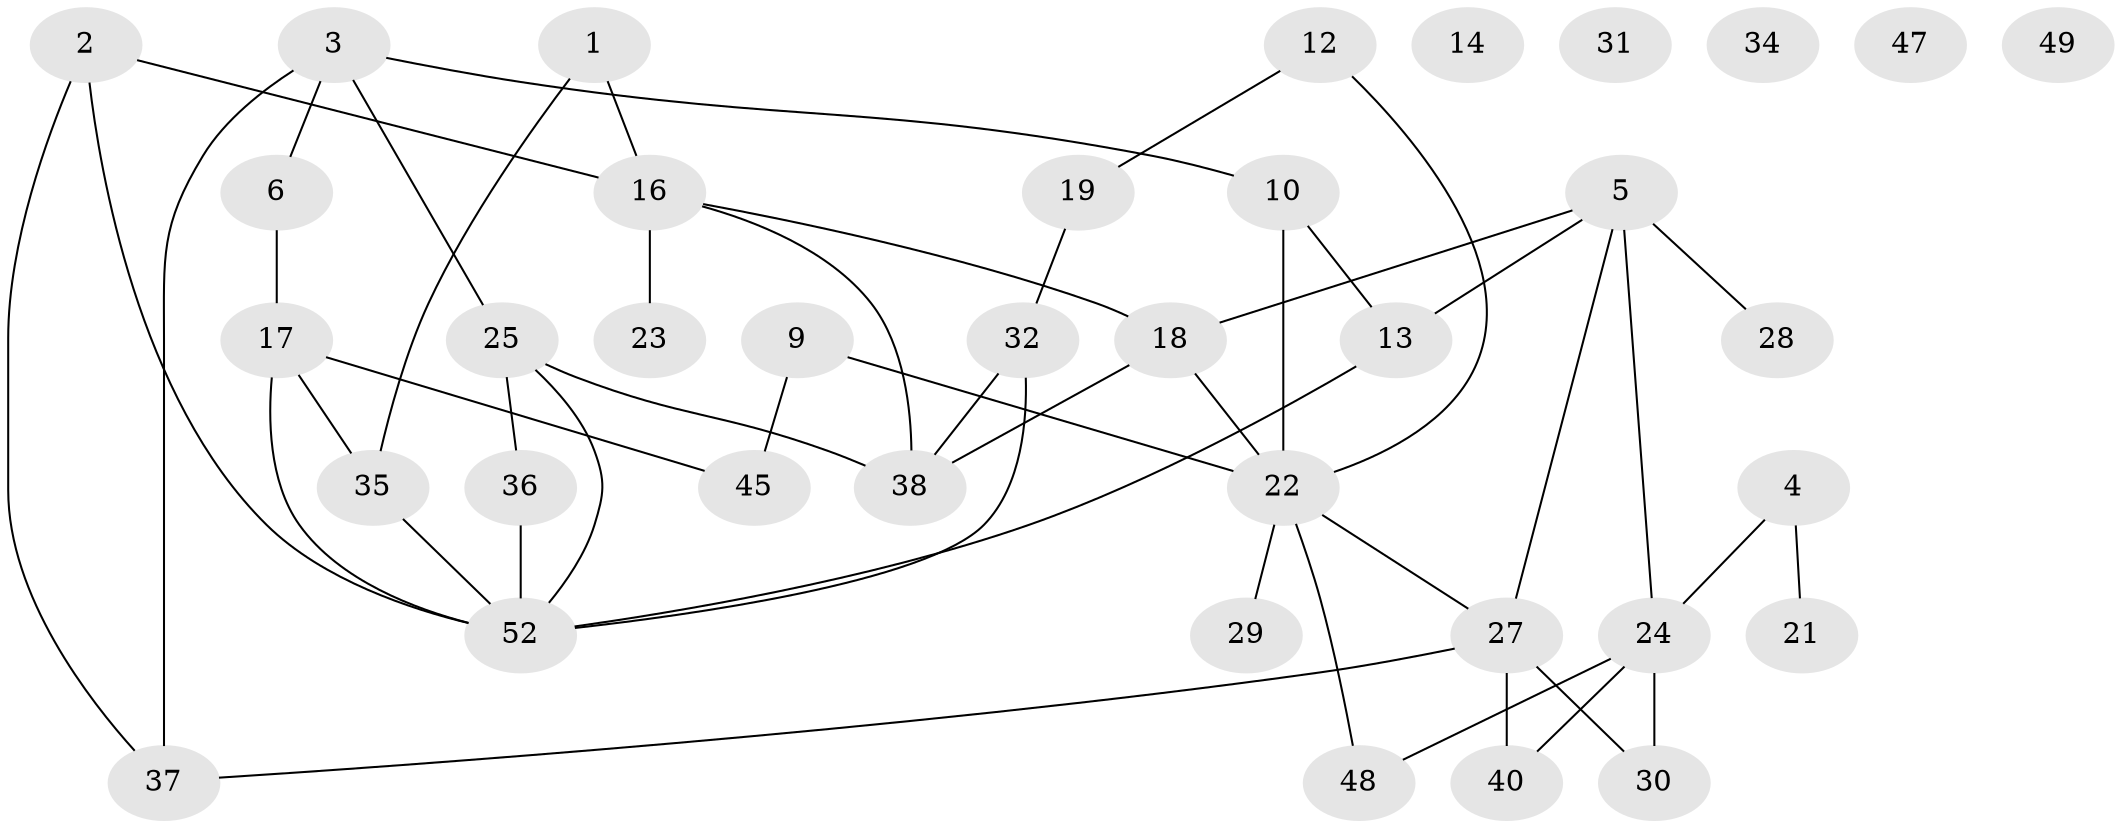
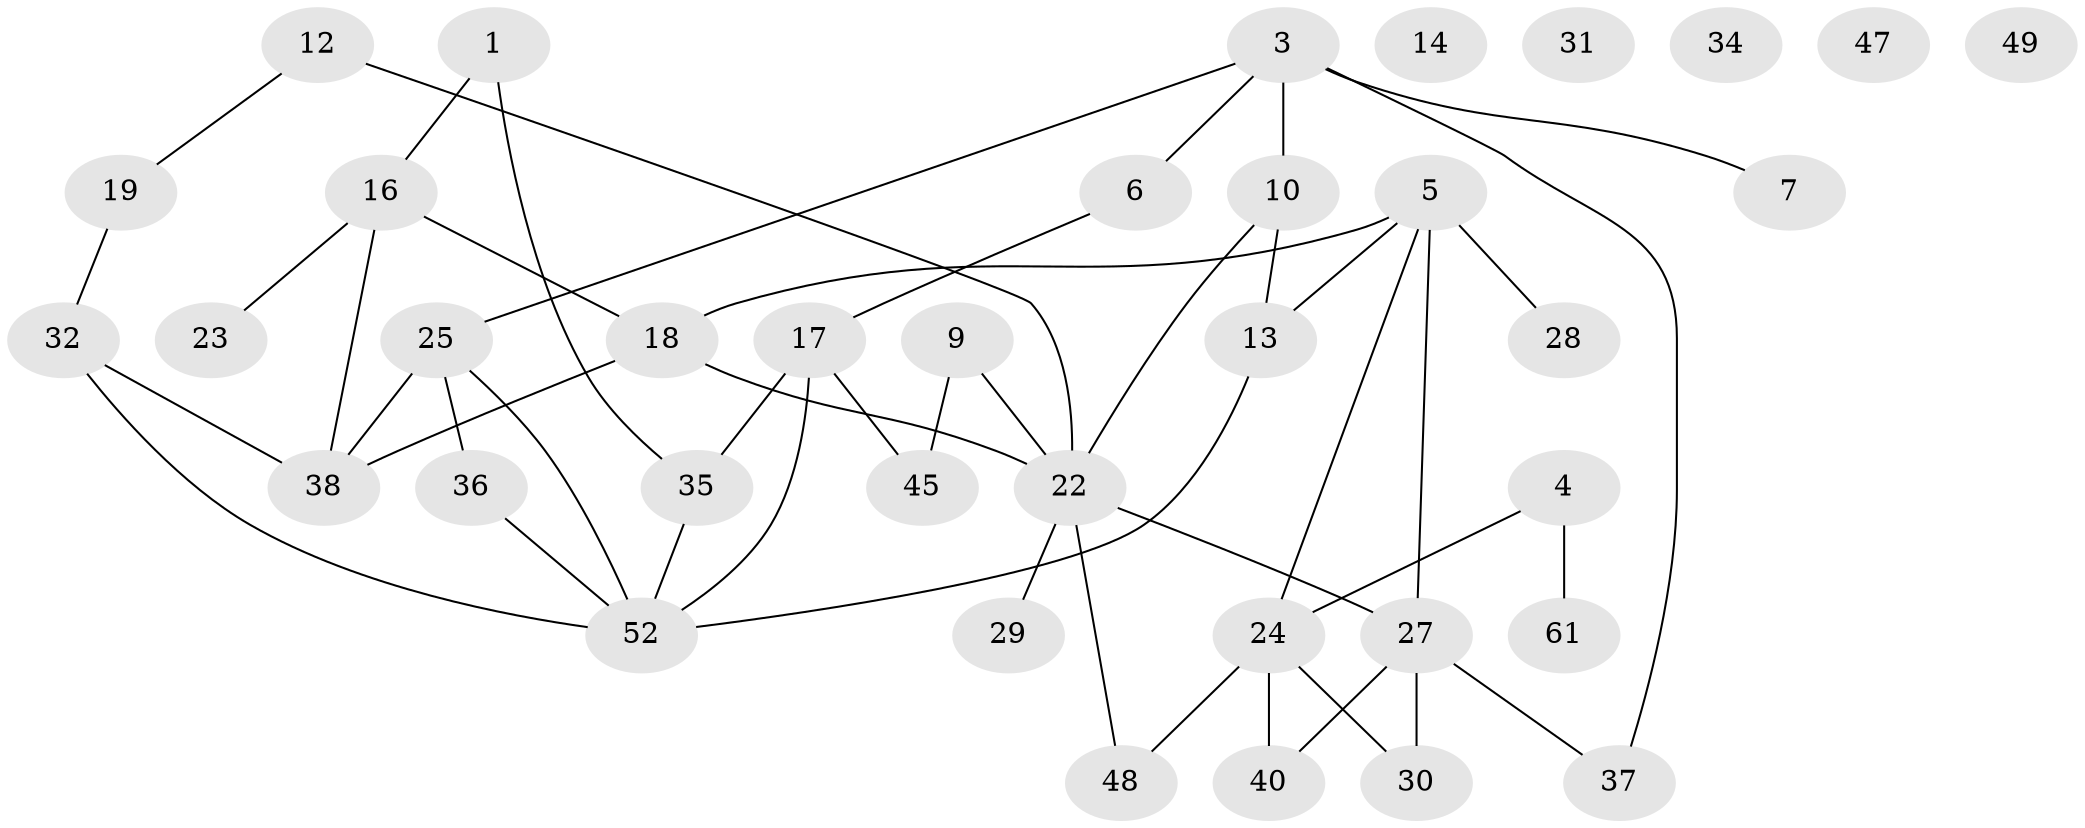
(86, 45) -> none
none -> (1790, 193)
(1802, 636) -> (1564, 636)
